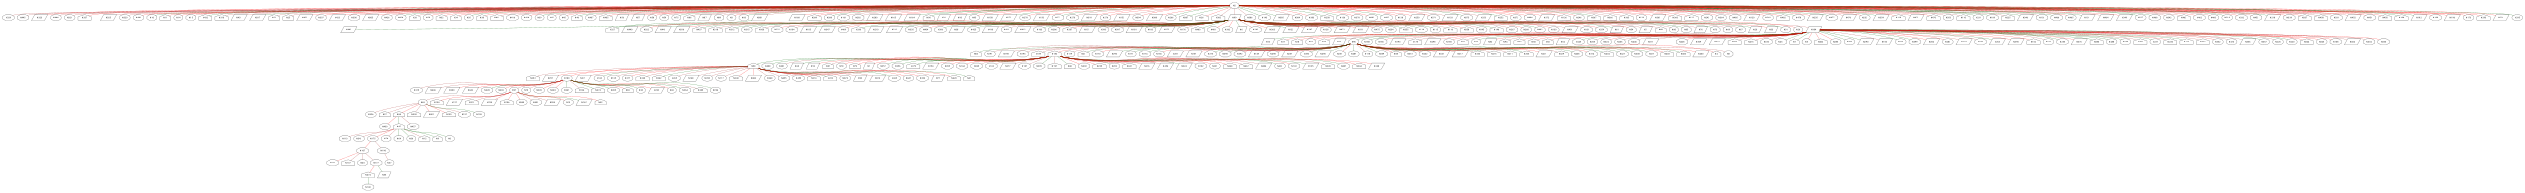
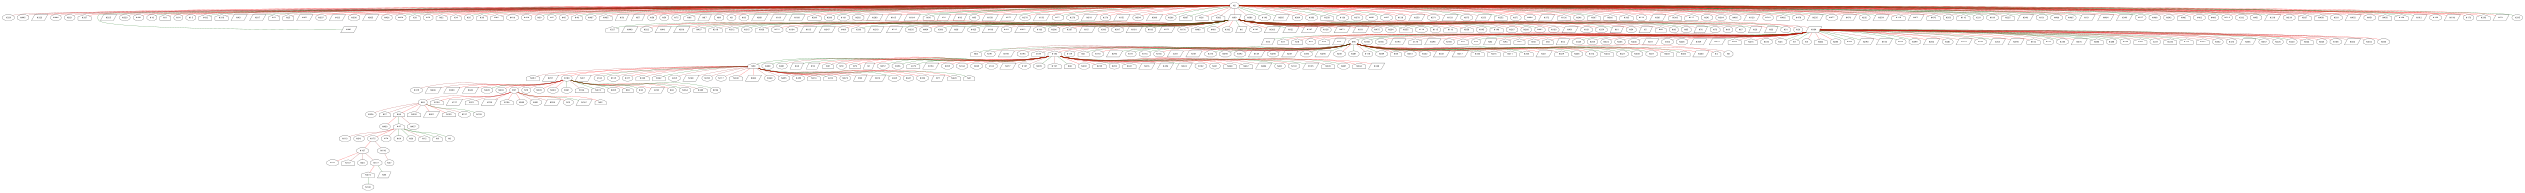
none -> (778, 18)
(554, 27) -> (539, 9)
none -> (1667, 42)
